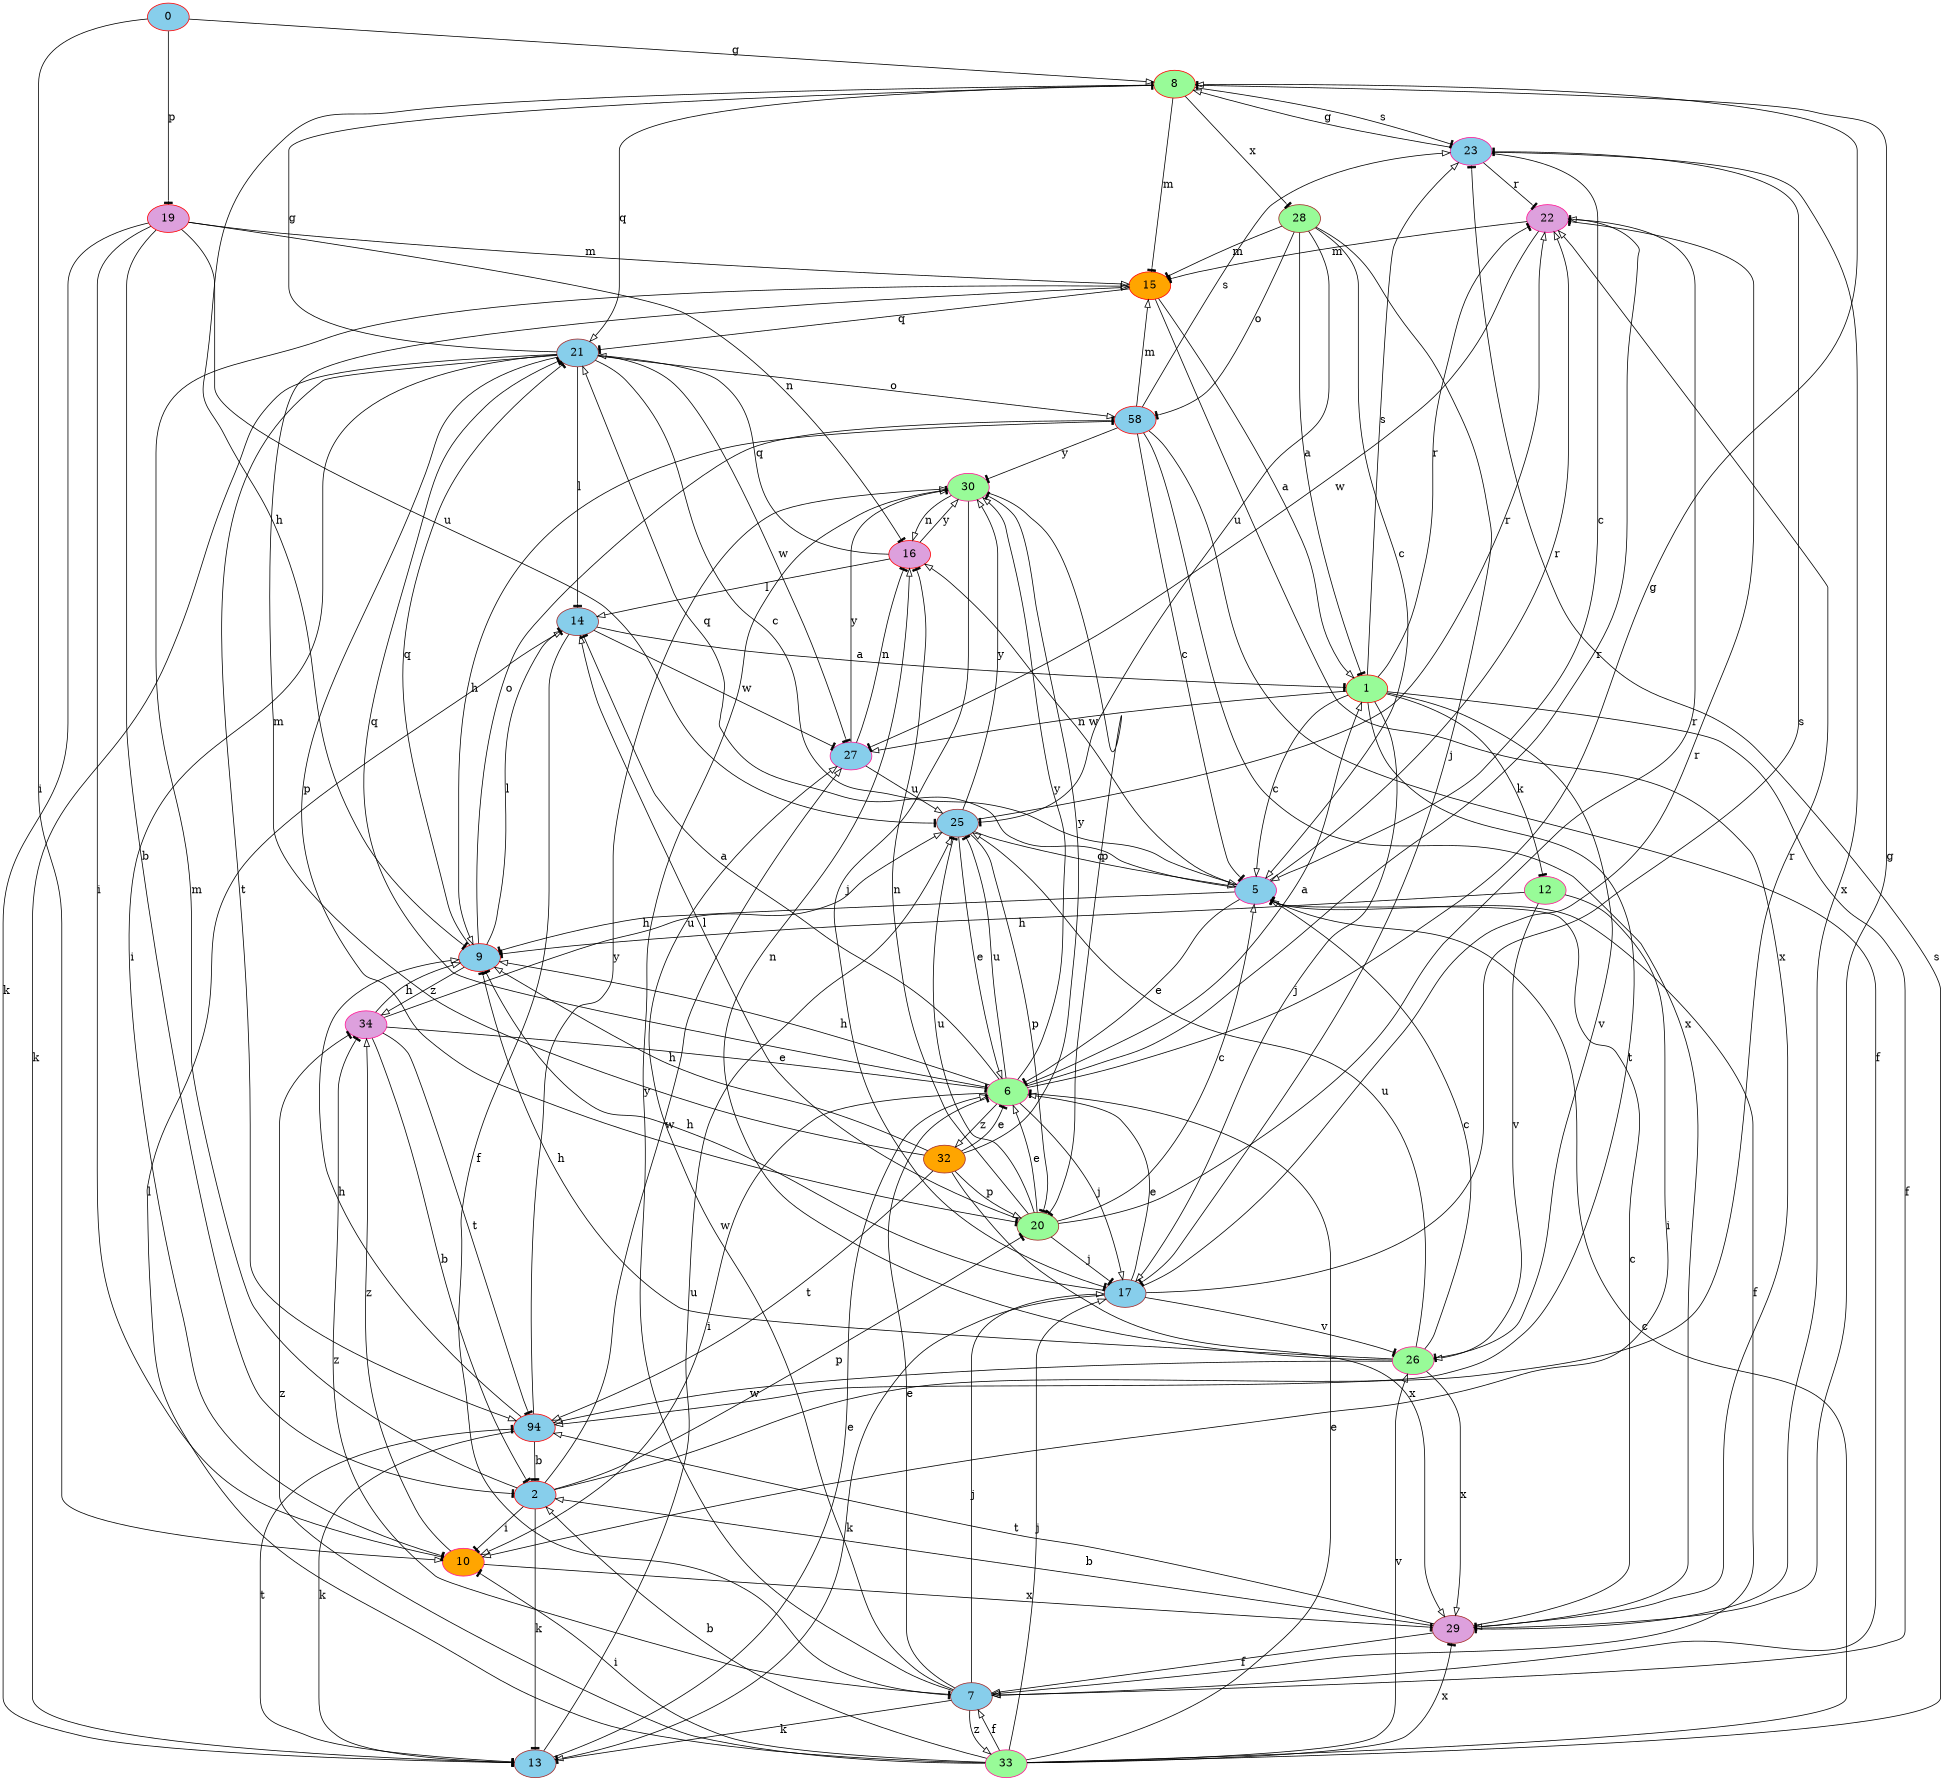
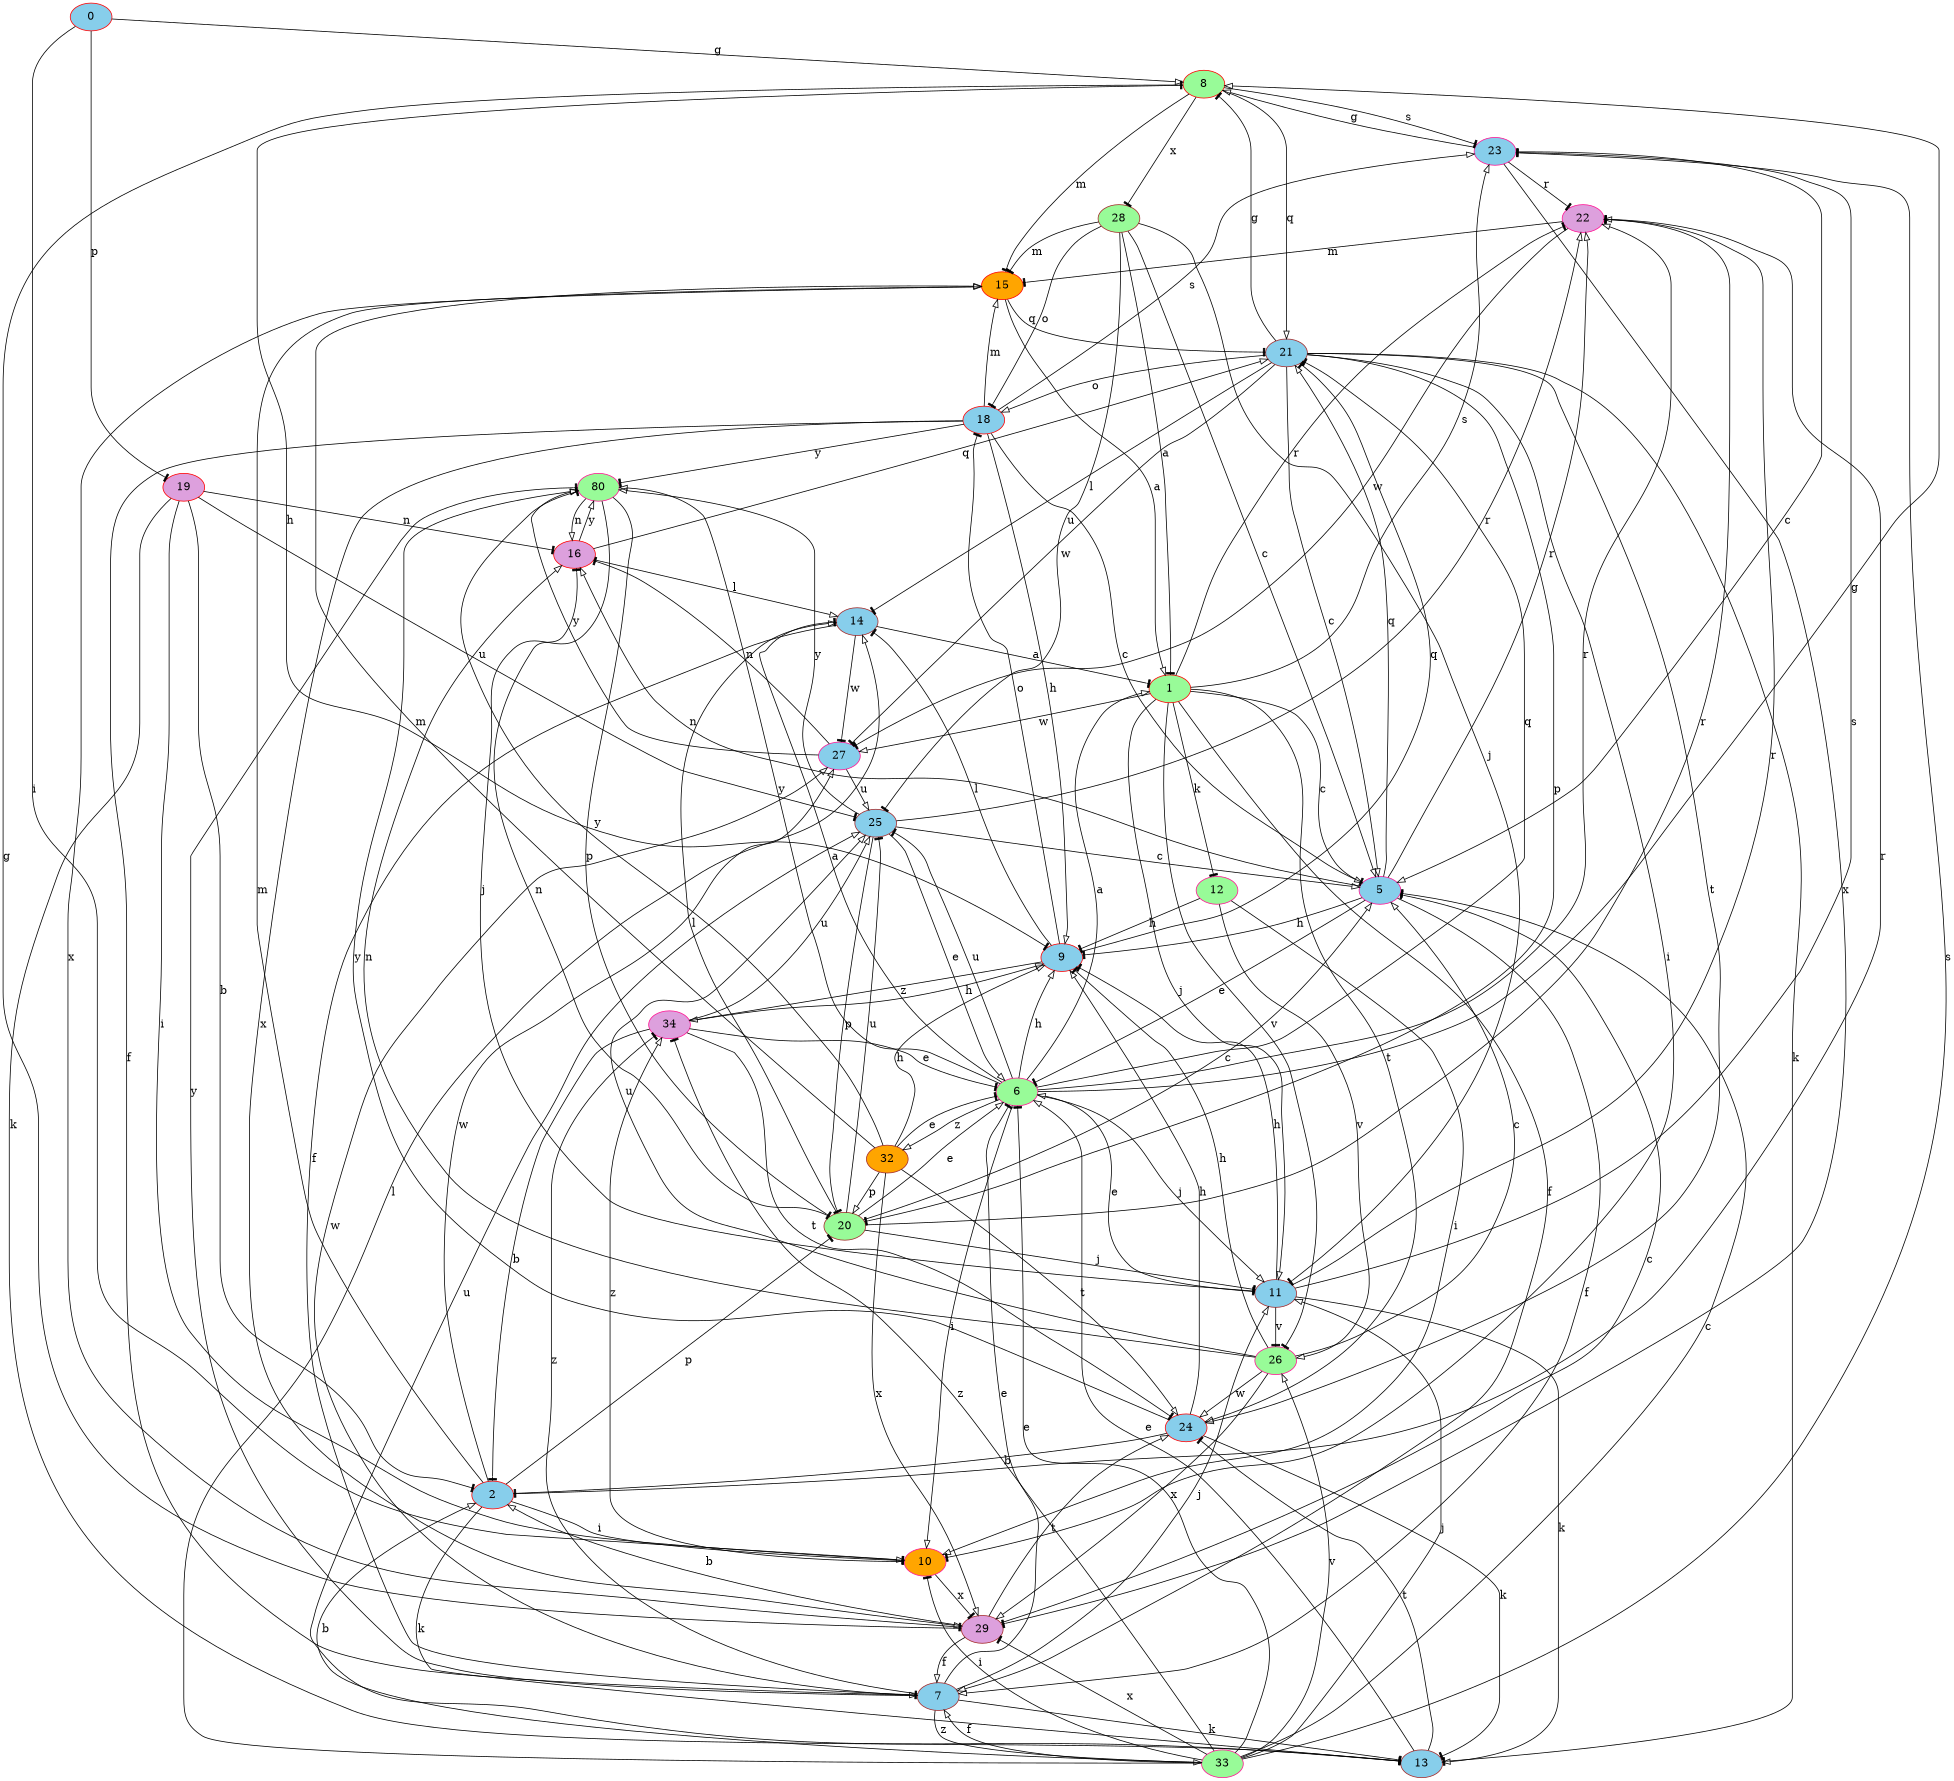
(654, 261) -> none
(1135, 420) -> (984, 420)
(968, 487) -> (598, 487)
(1125, 1293) -> (1276, 1293)
(534, 1428) -> (1186, 1428)
